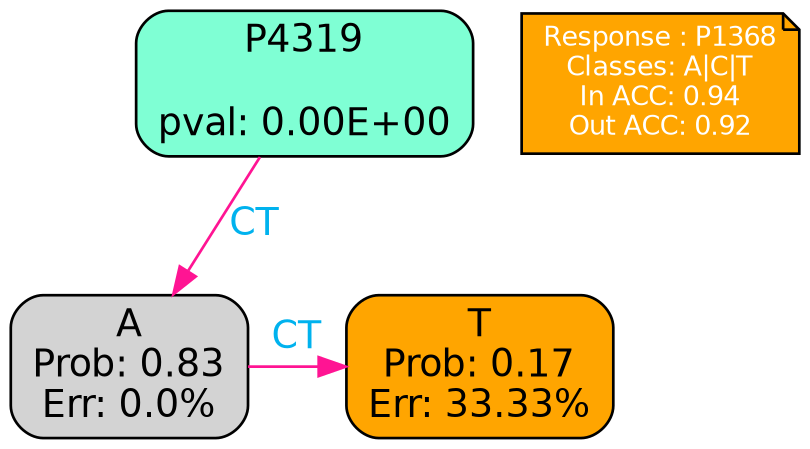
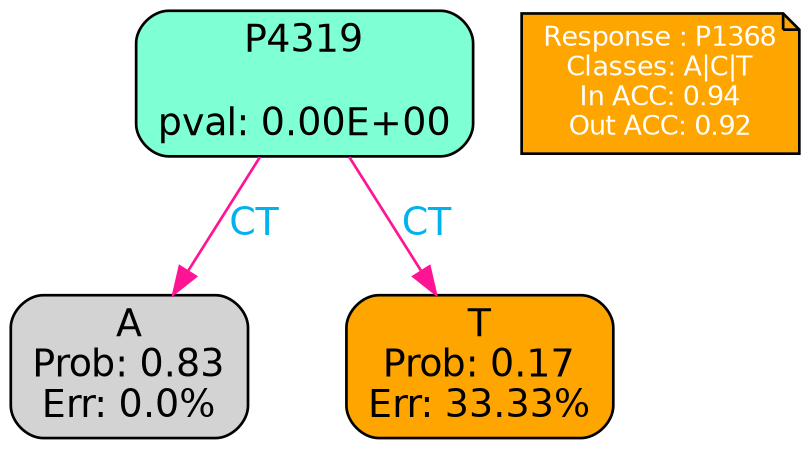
(283, 367) -> (385, 214)
